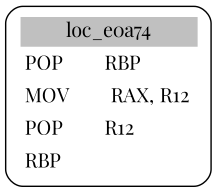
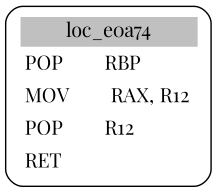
(64, 162) -> (64, 162)
